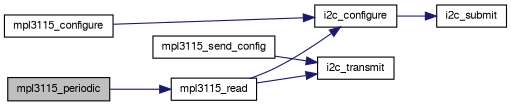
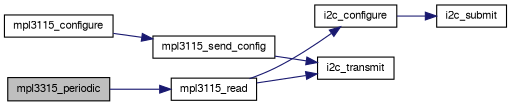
(208, 21) -> (128, 35)
(59, 89) -> (59, 89)
